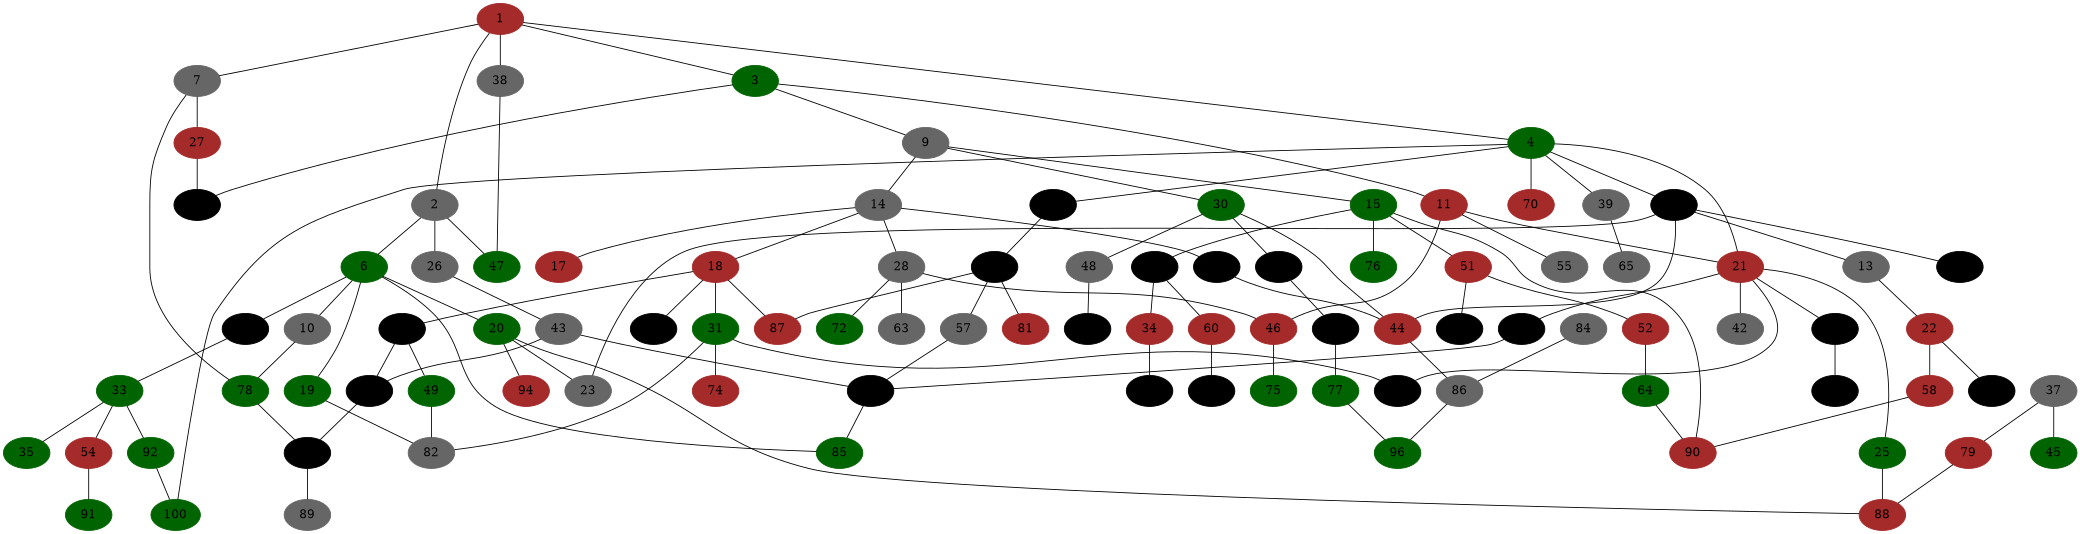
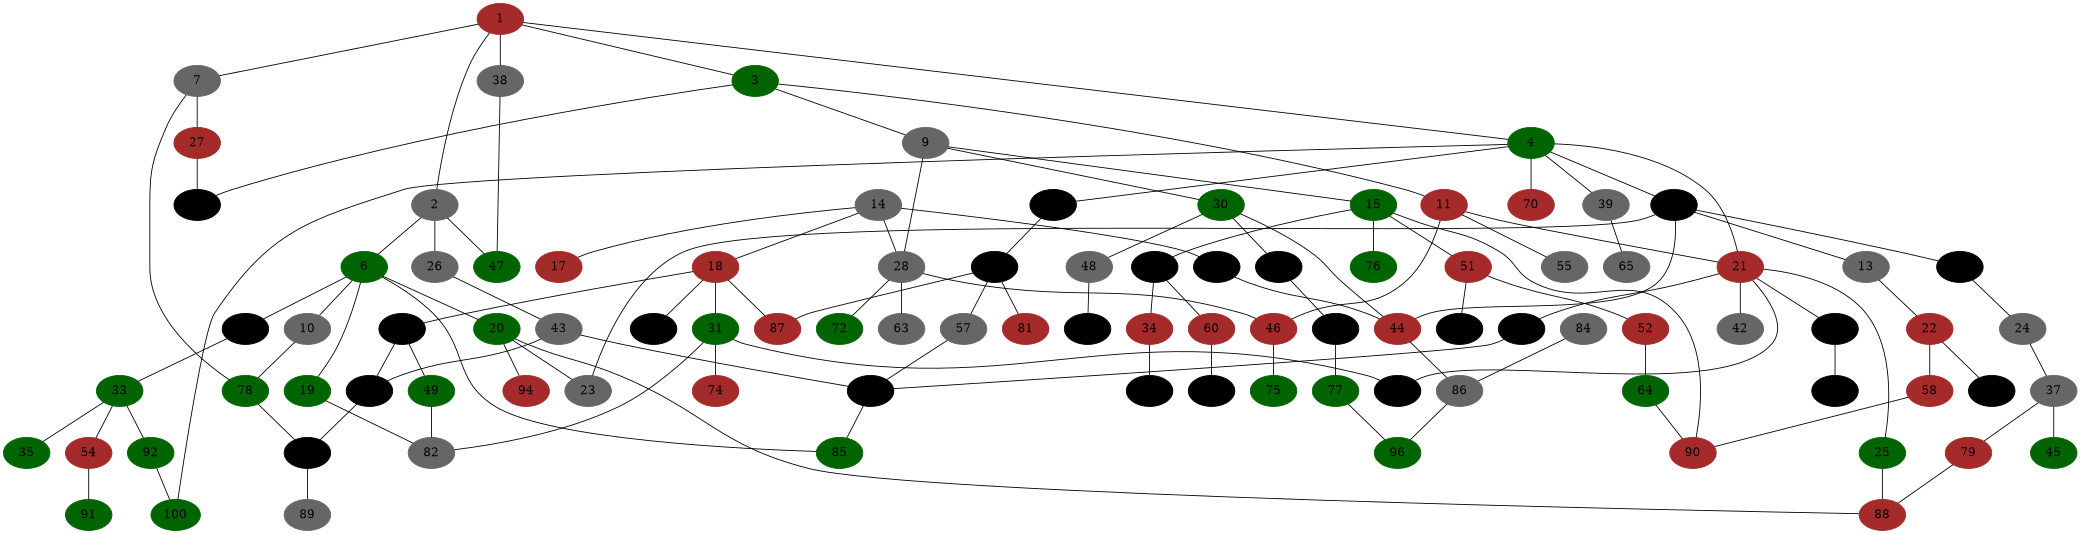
(902, 174) -> (914, 203)
none -> (2023, 329)
